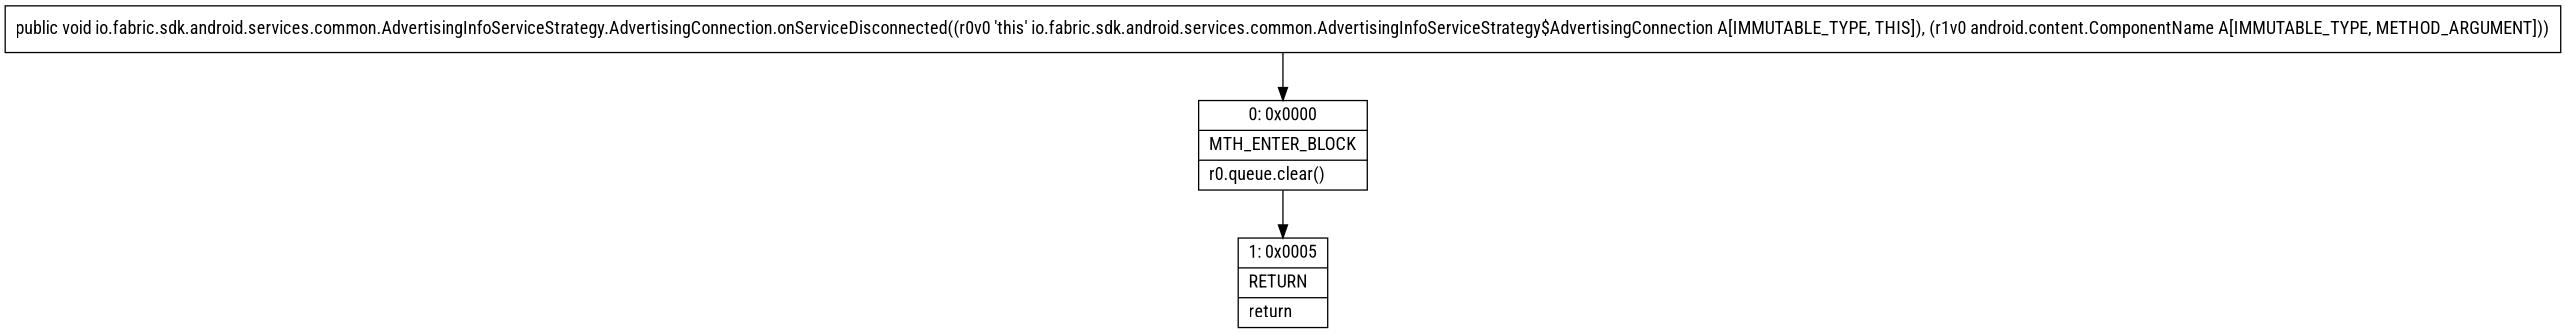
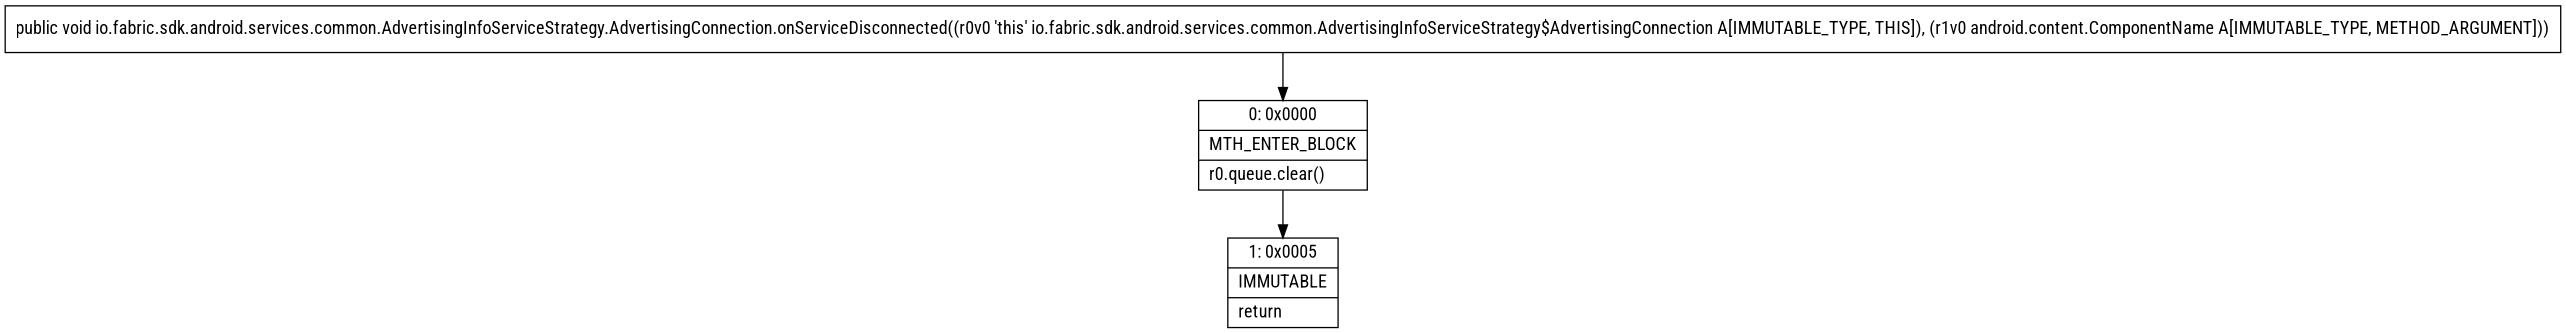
(1278, 282) -> (1283, 282)
